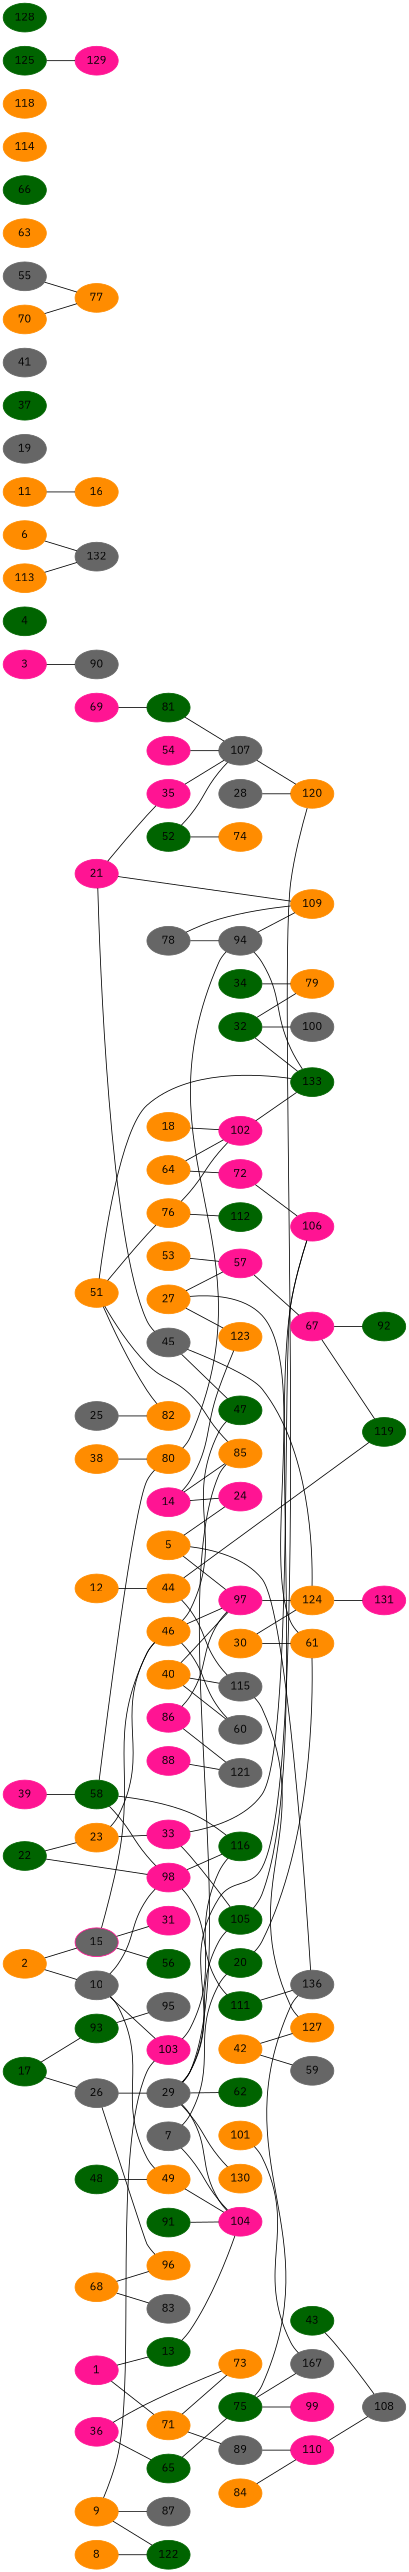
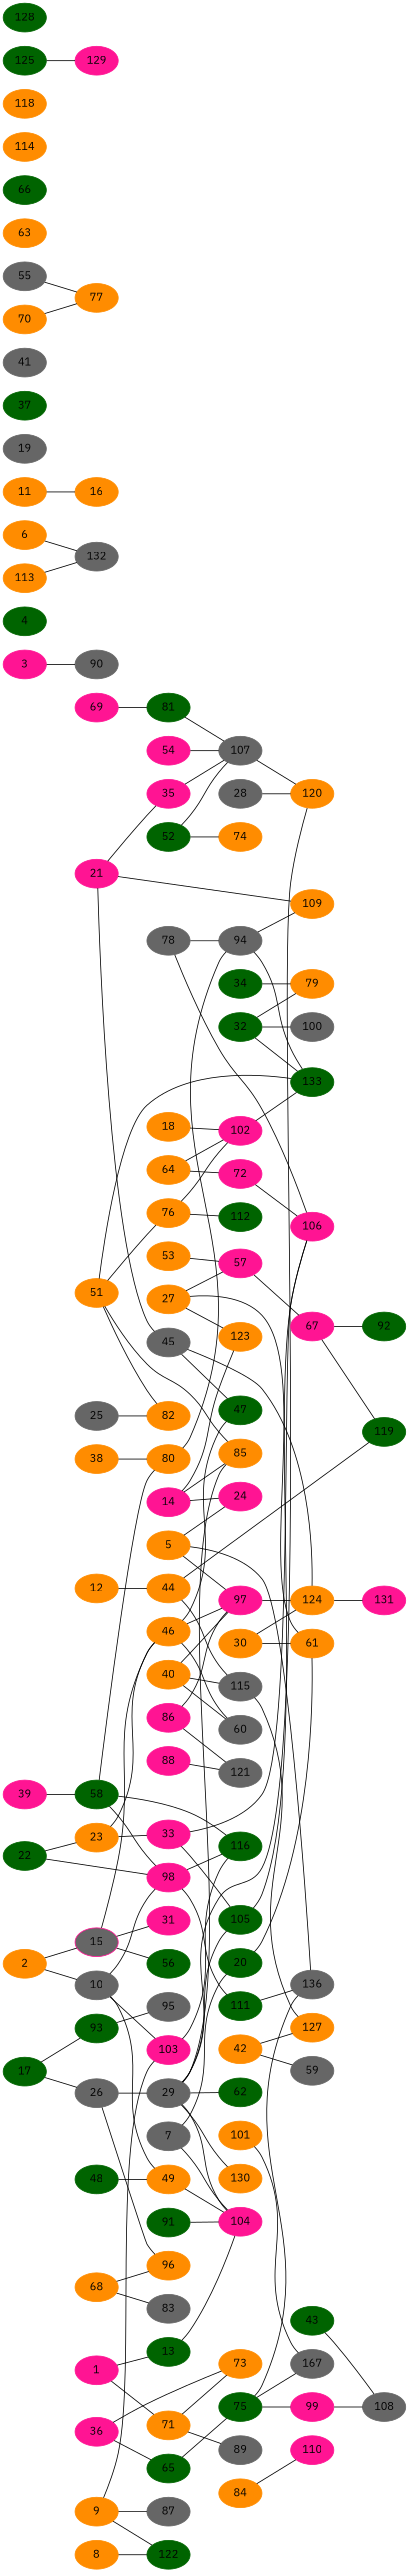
(237, 915) -> (243, 1082)
(348, 2429) -> (348, 2407)
(276, 2450) -> none
